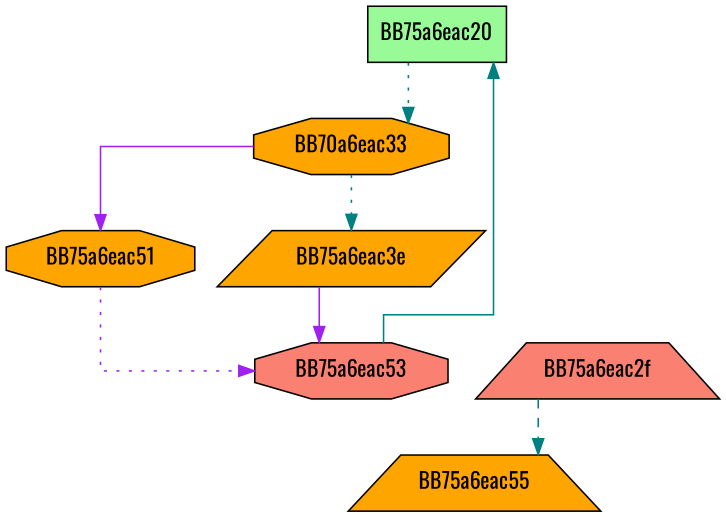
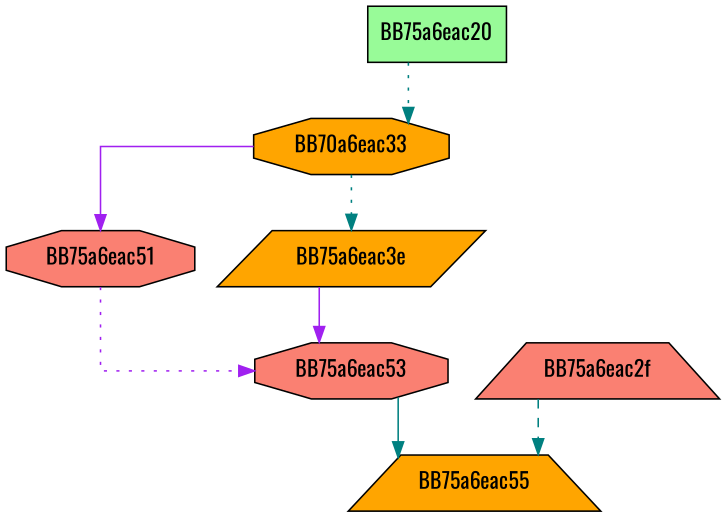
(101, 259) -> (101, 259)
(494, 266) -> (398, 420)
